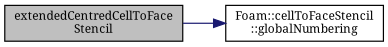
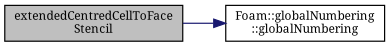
(305, 23) -> (305, 23)
